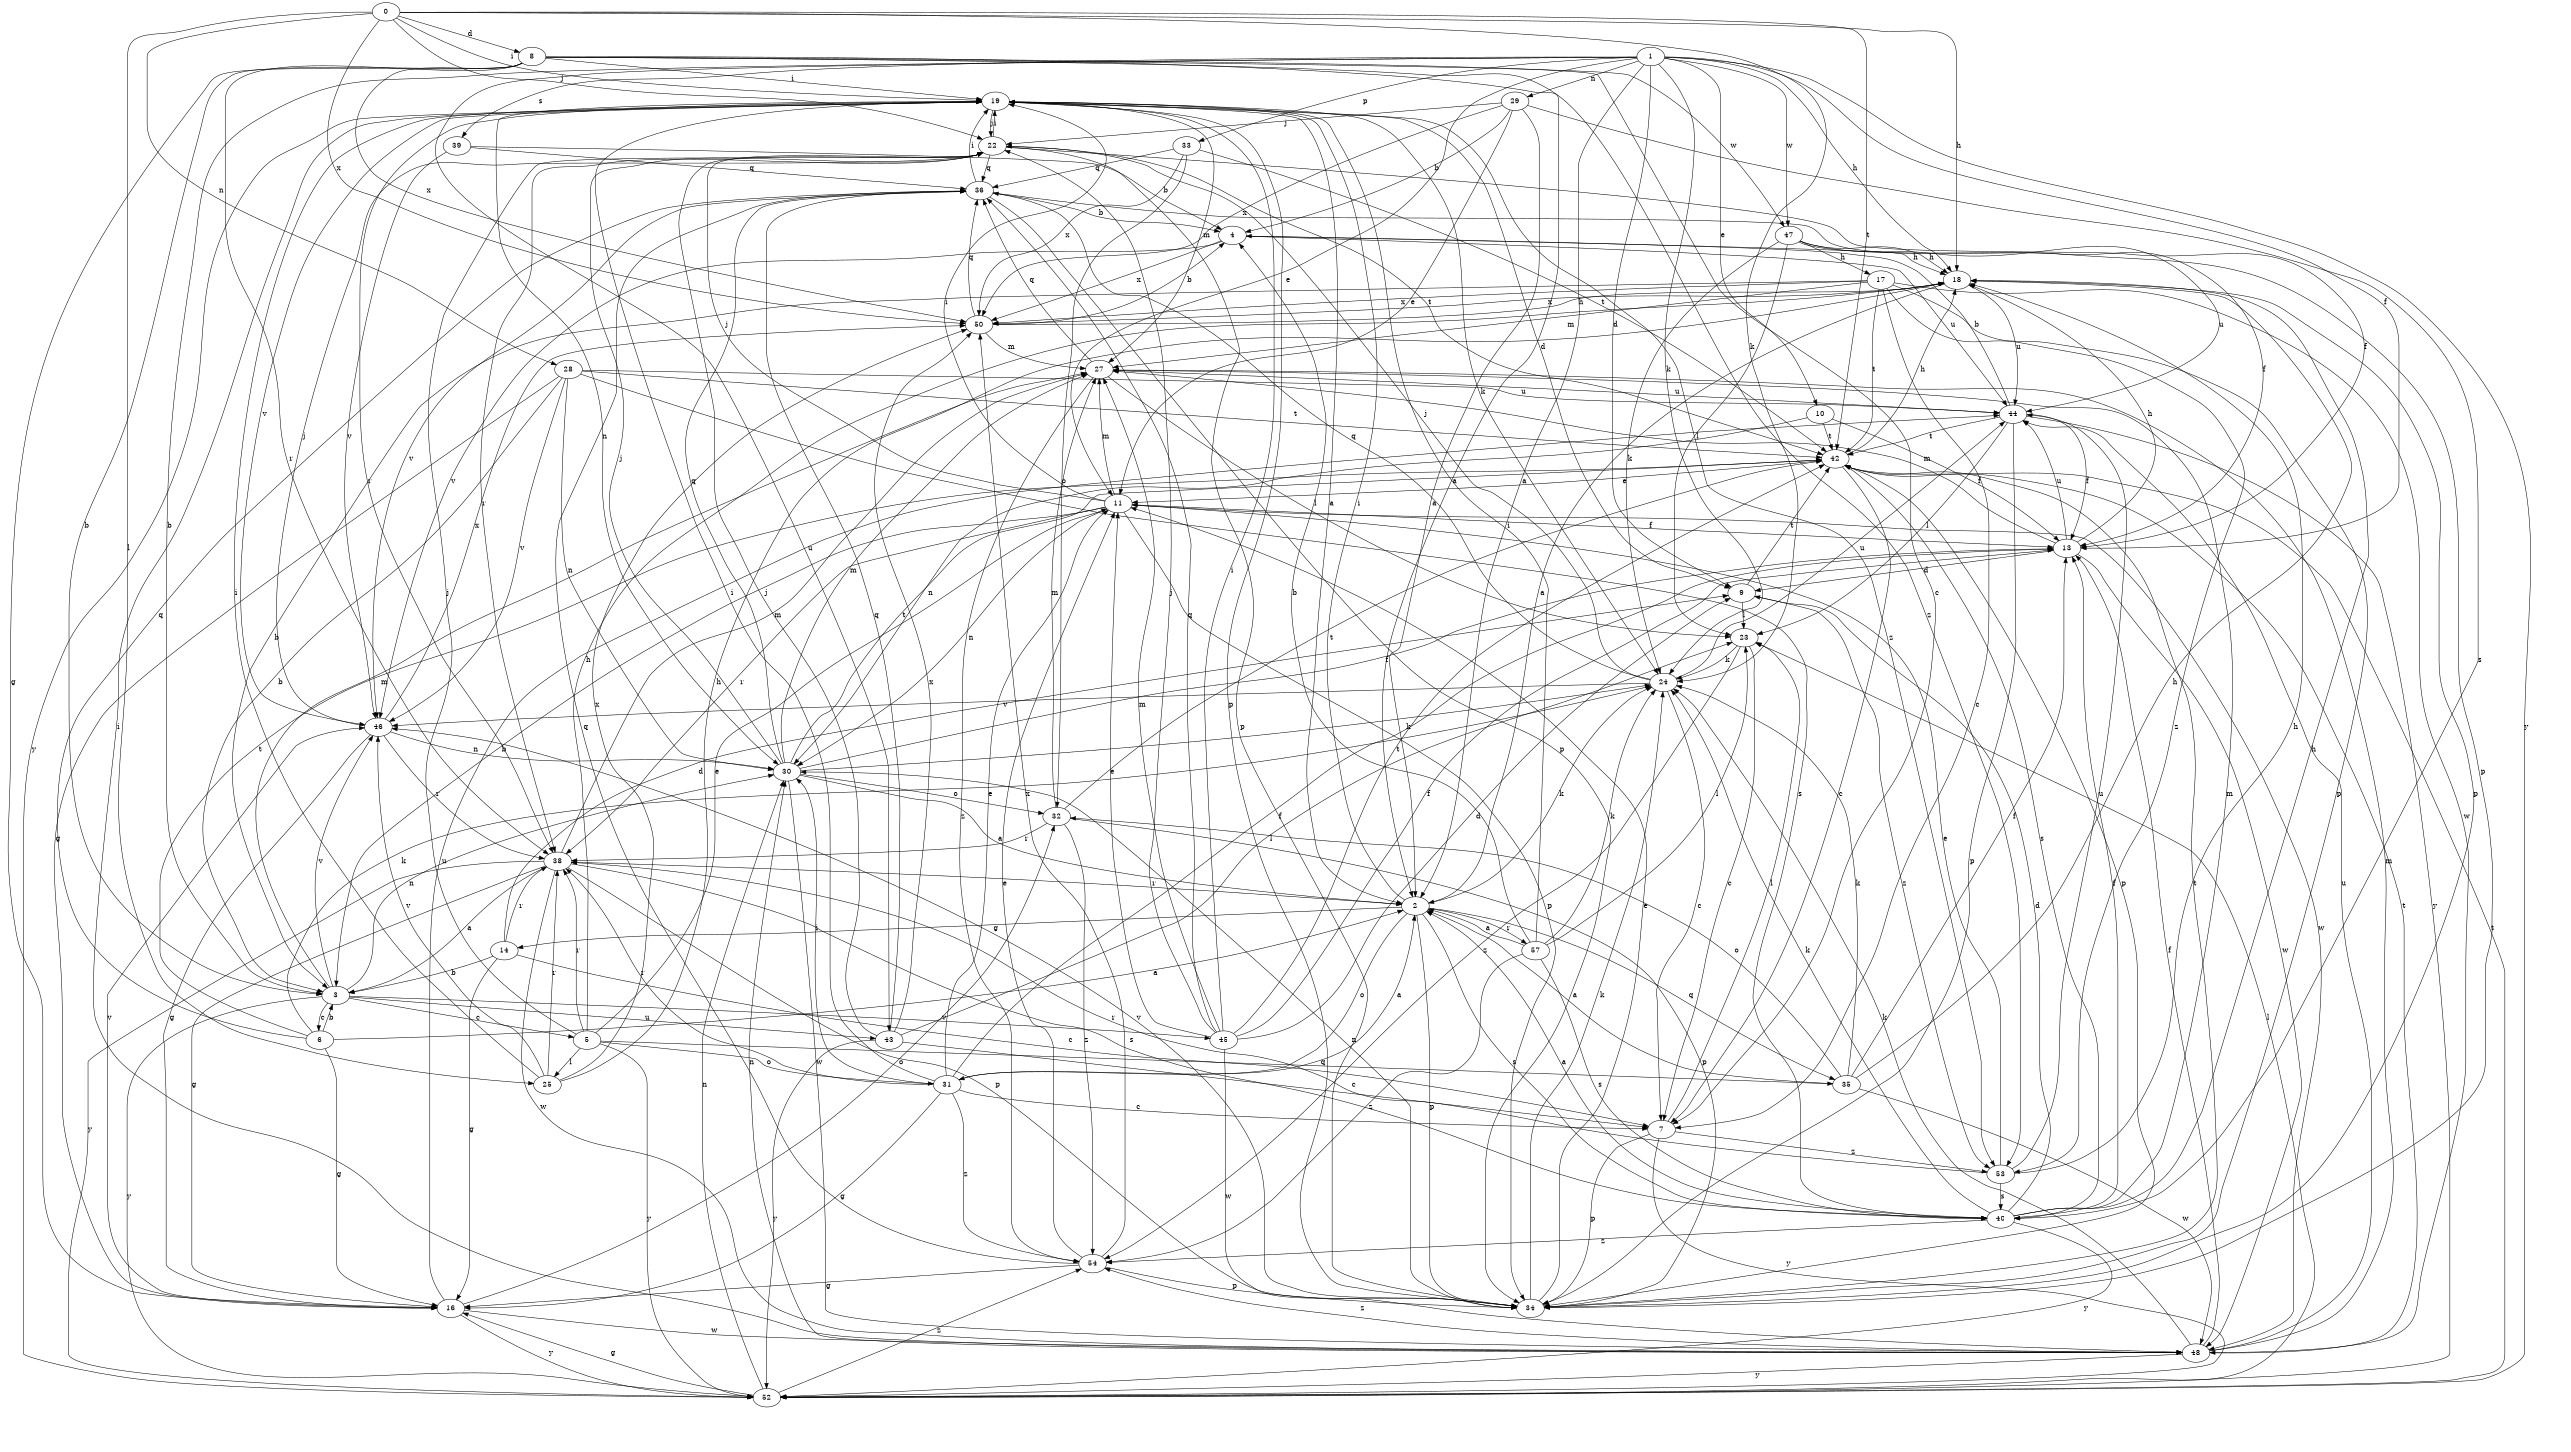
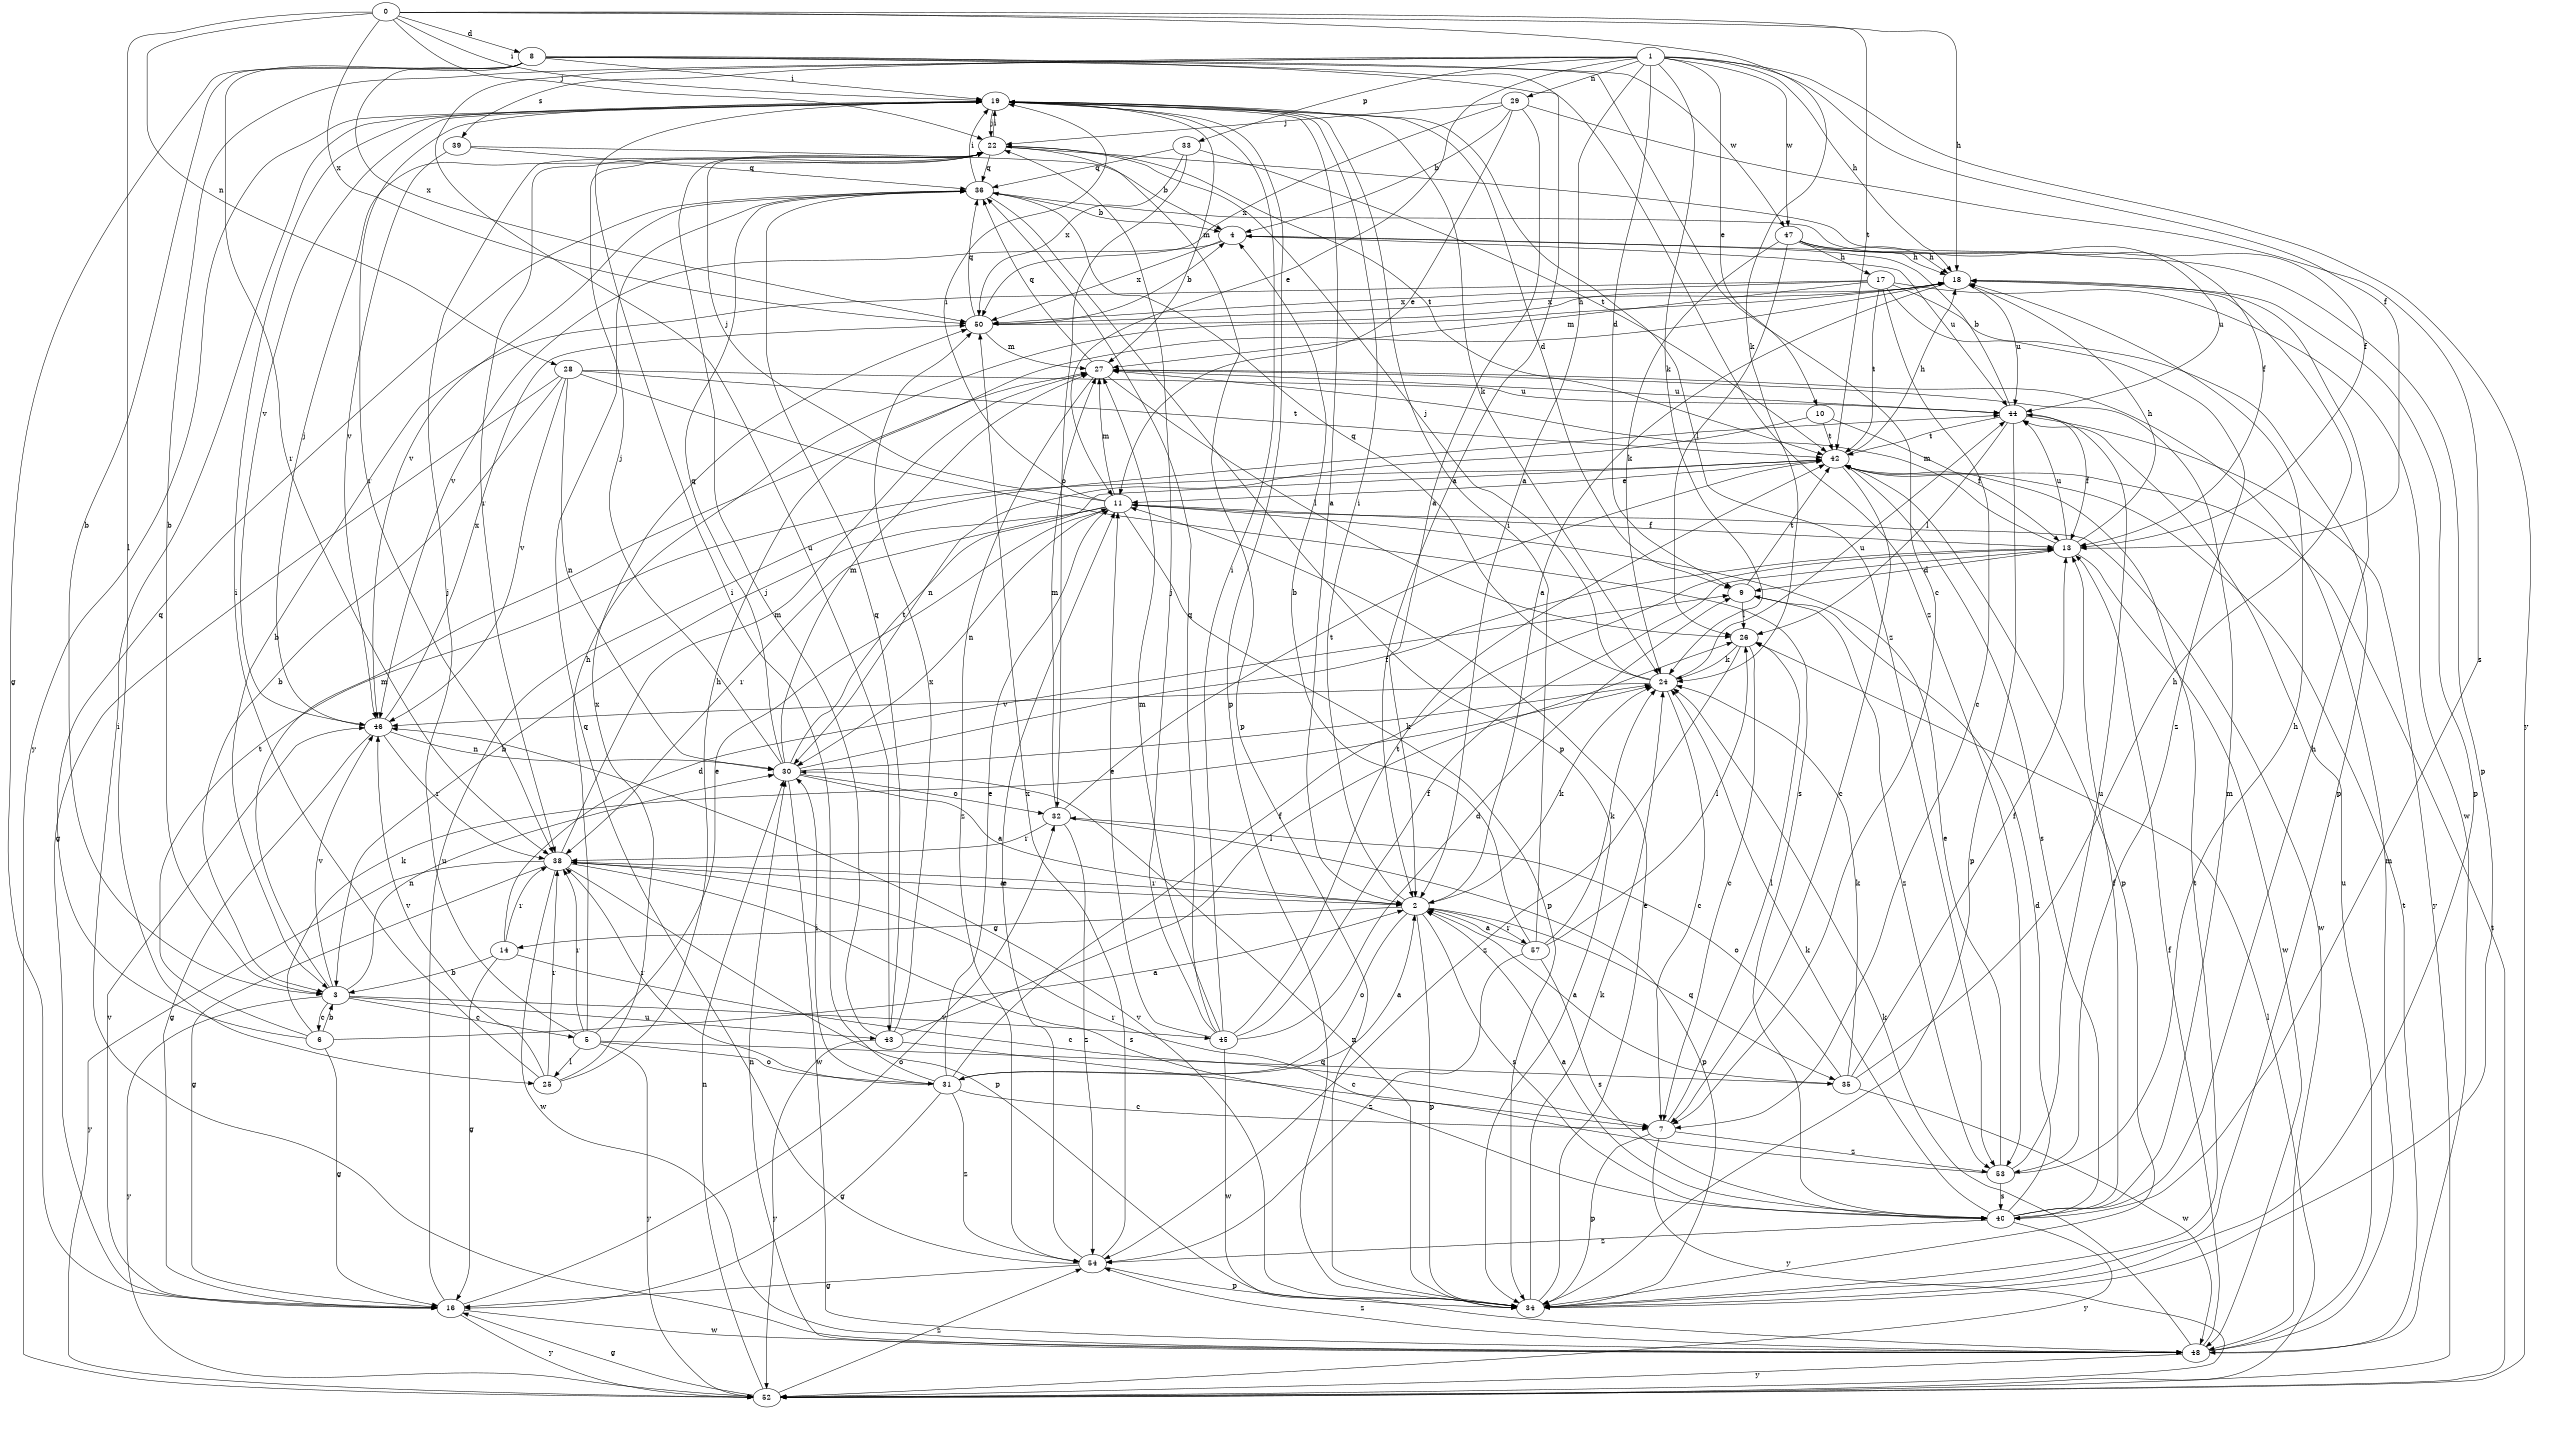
(498, 213) -> none
(1744, 638) -> (1744, 638)
(455, 937) -> (943, 884)
